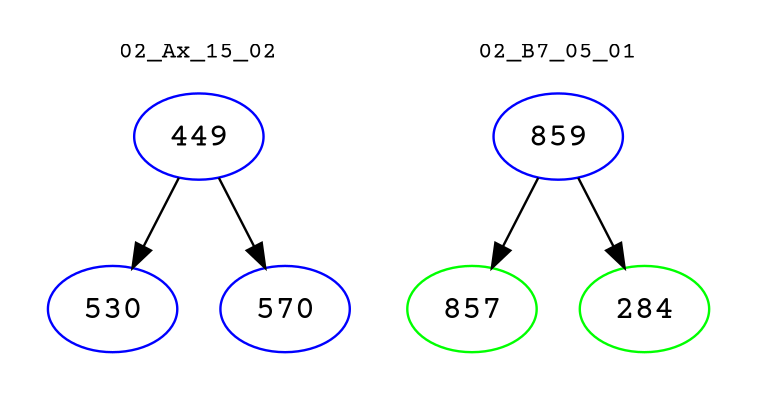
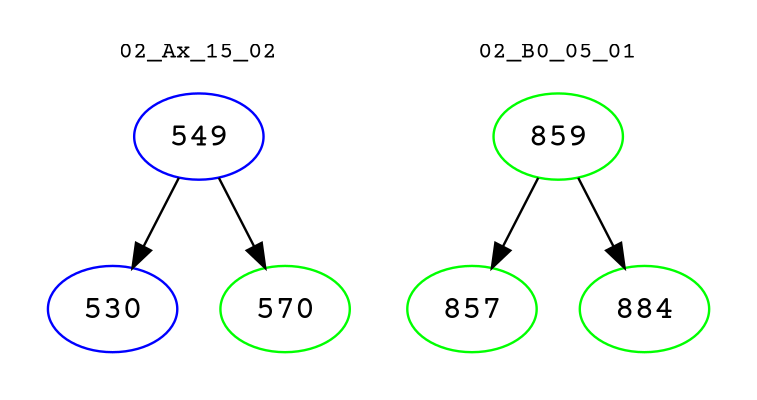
(558, 52) -> (558, 52)
(199, 137) -> (199, 137)
(558, 137) -> (558, 137)
(285, 309) -> (285, 309)
(644, 309) -> (644, 309)
